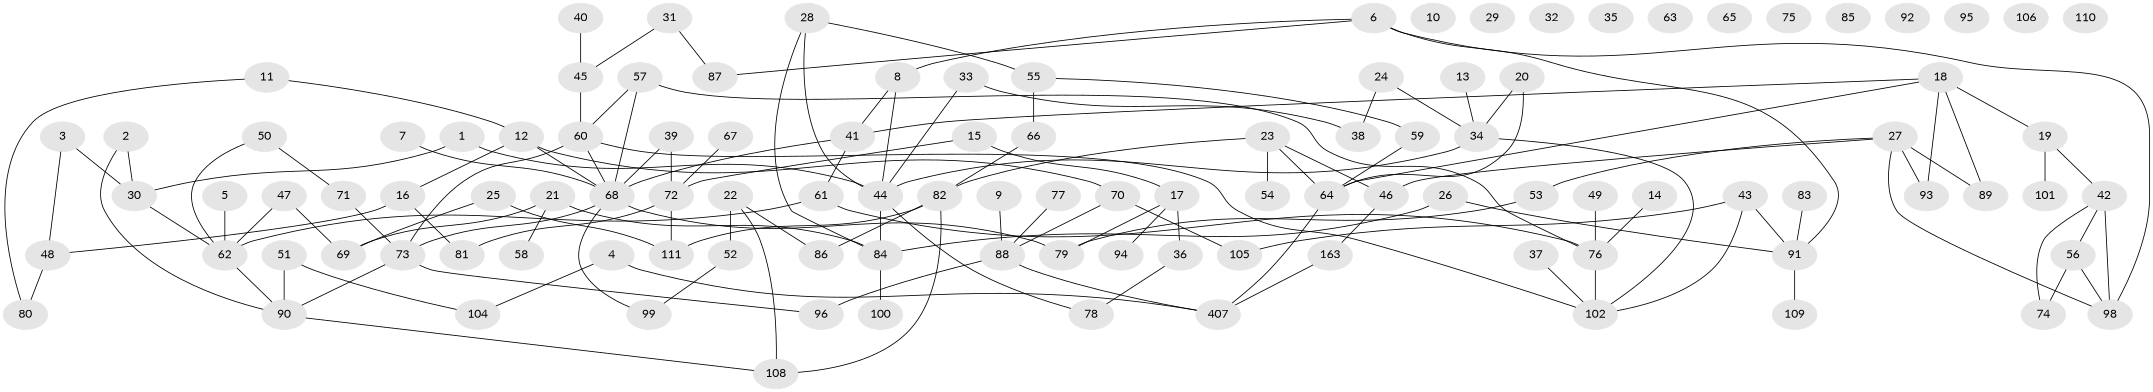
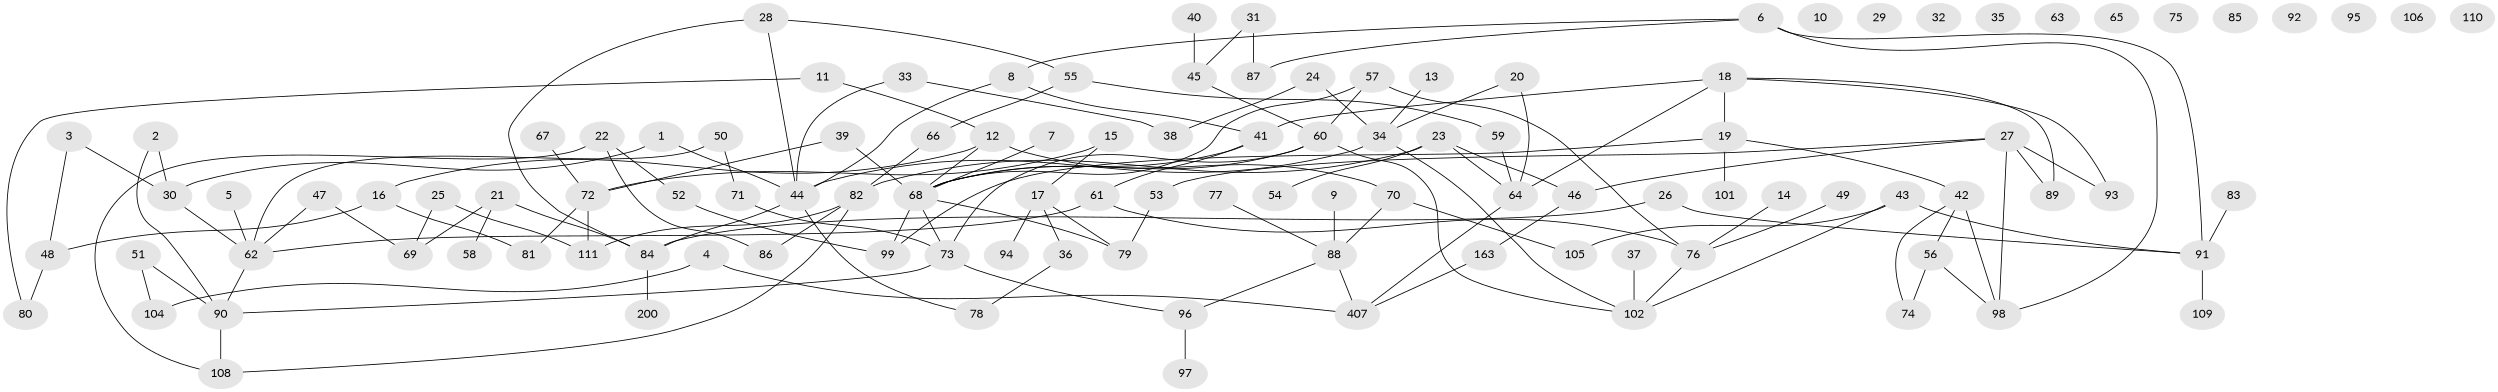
none -> (1293, 156)
(880, 315) -> (647, 315)
none -> (1185, 374)
